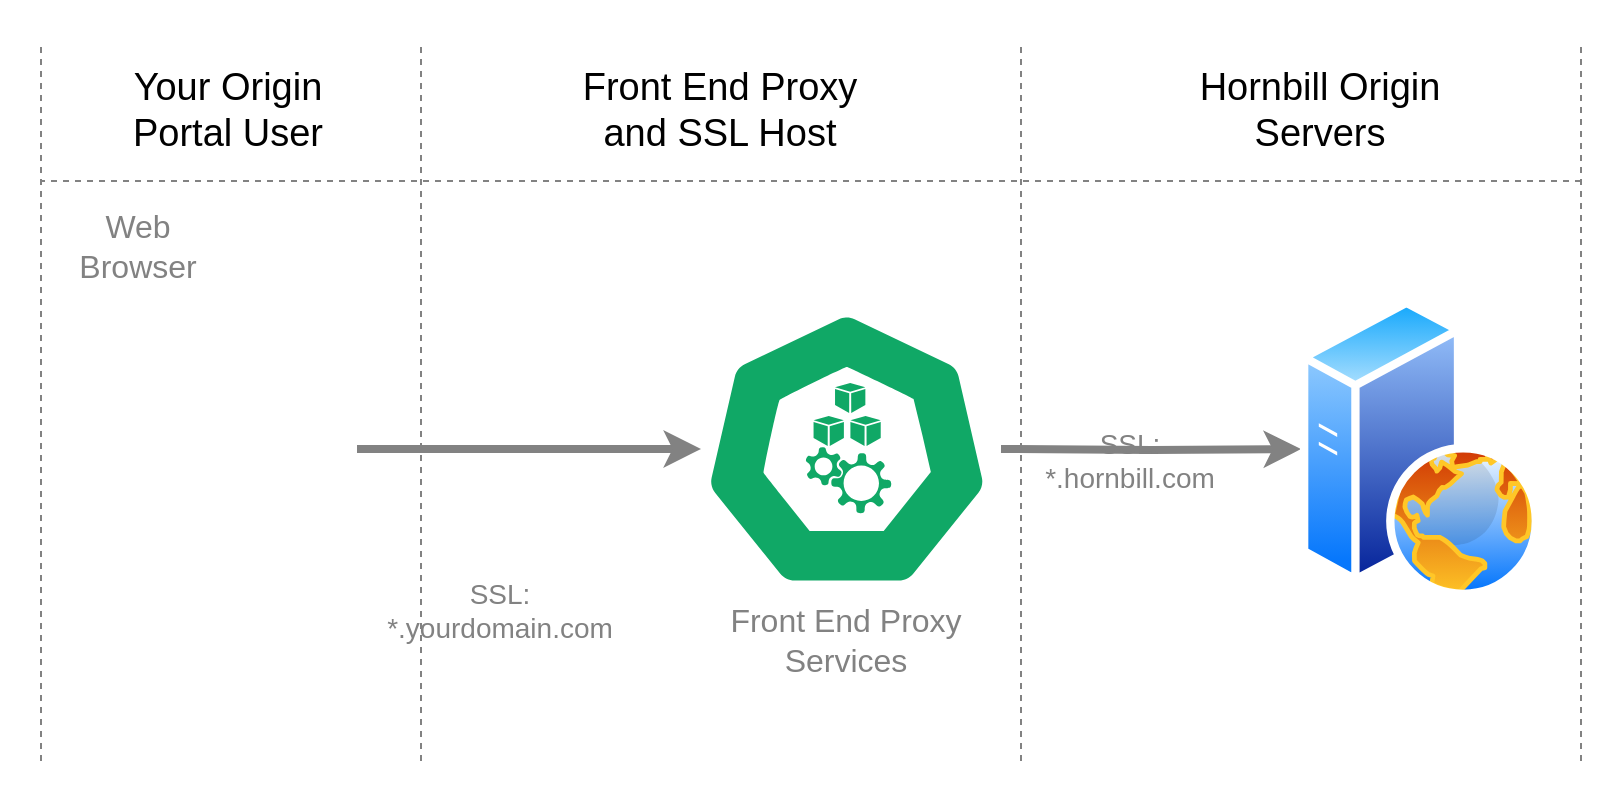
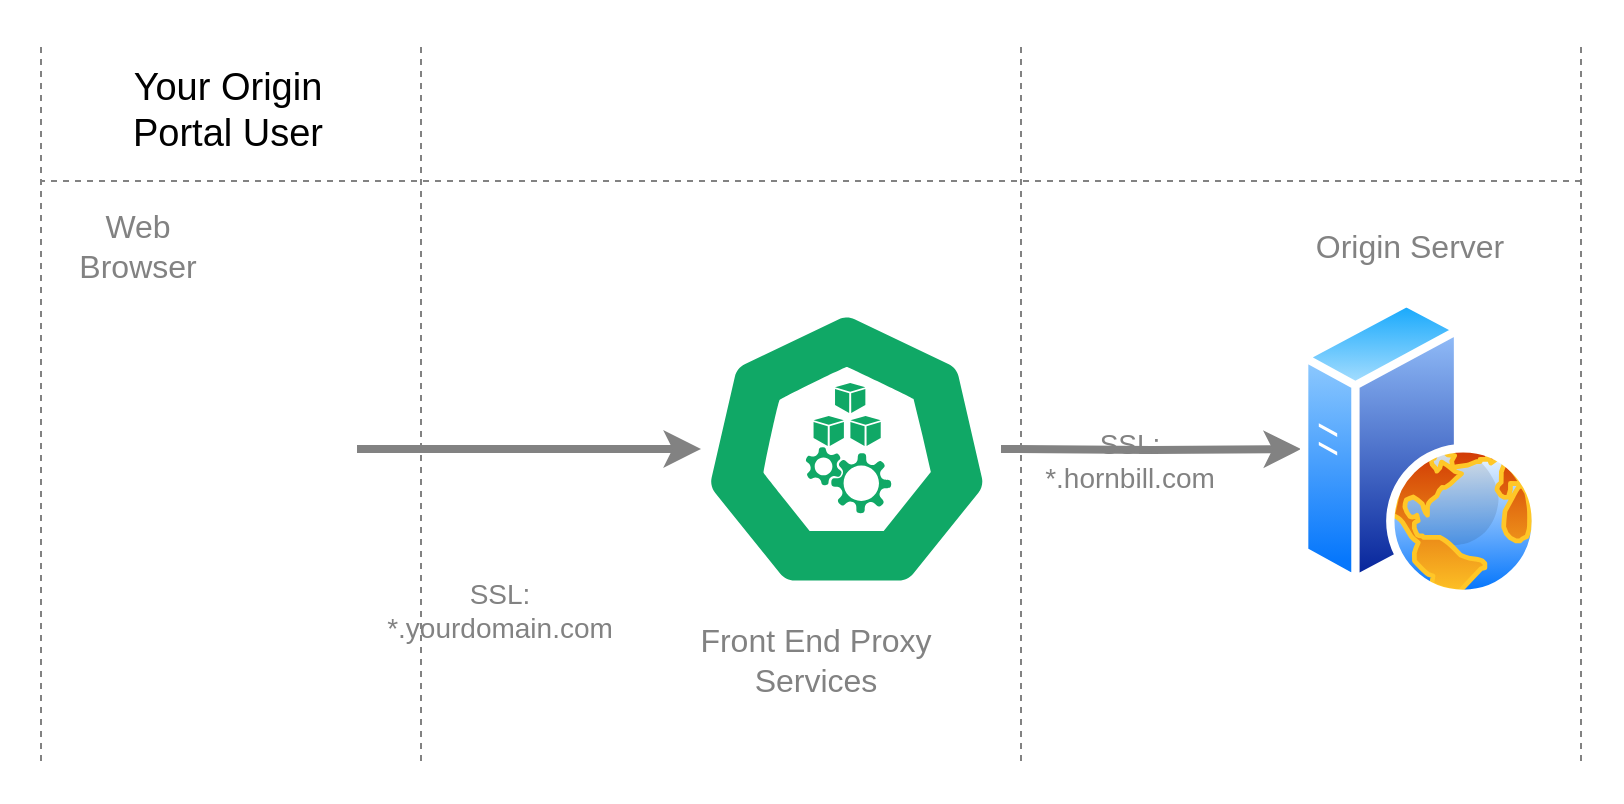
(721, 111) -> none
(1321, 111) -> none
none -> (1411, 247)
(847, 640) -> (817, 660)
